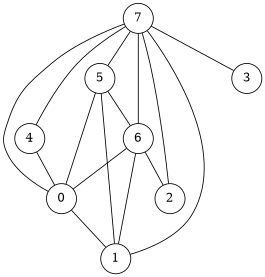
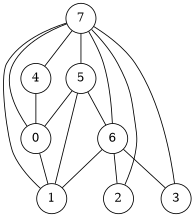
(100, 169) -> (144, 169)
